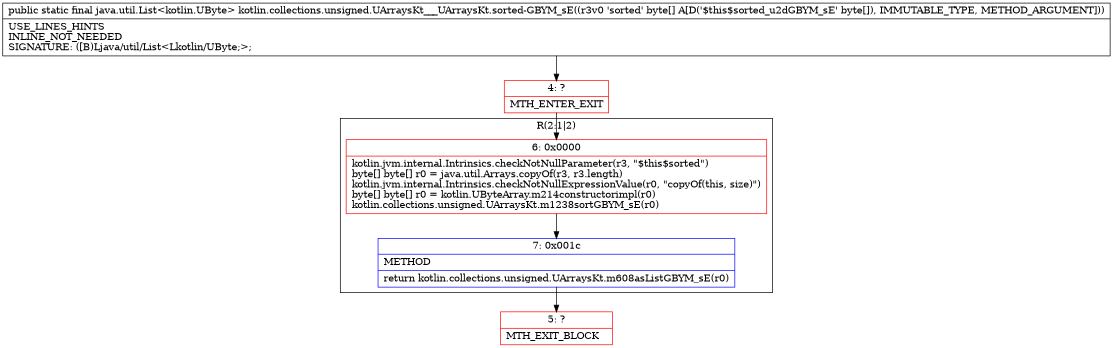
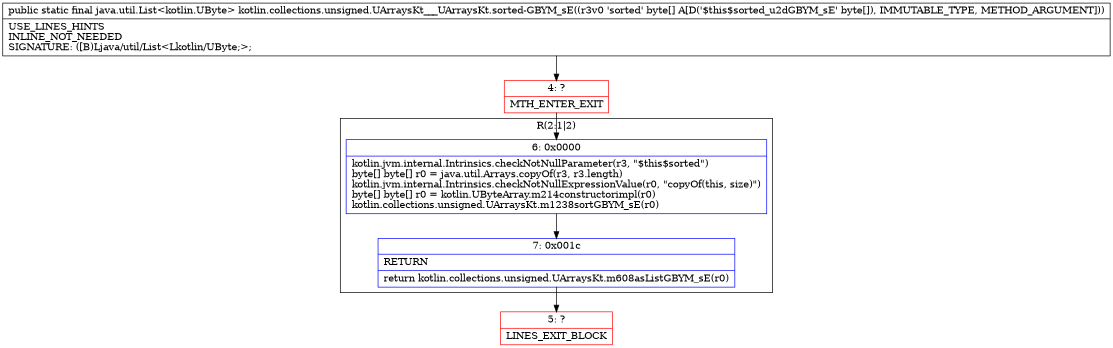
(556, 177) -> (556, 177)
(407, 262) -> (406, 262)
(553, 336) -> (556, 336)
